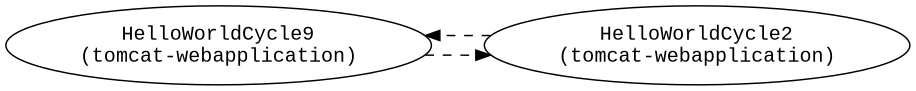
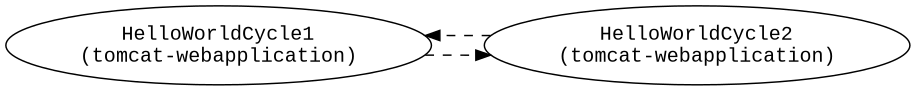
(219, 45) -> (219, 45)
